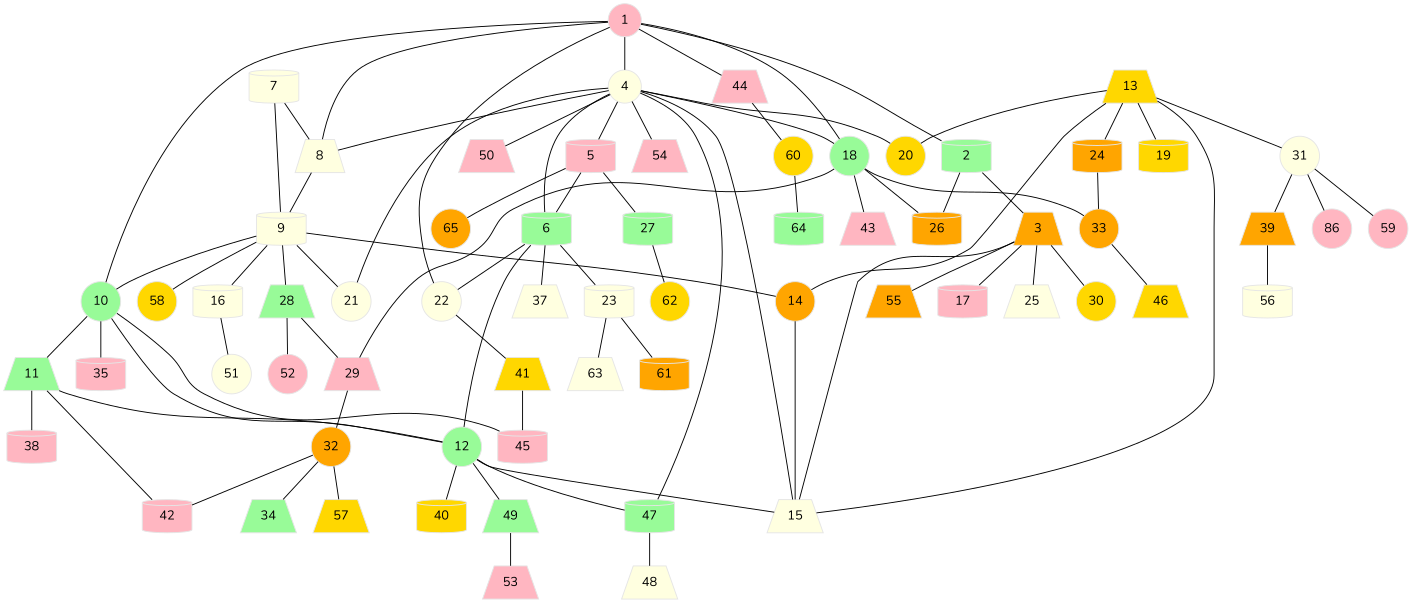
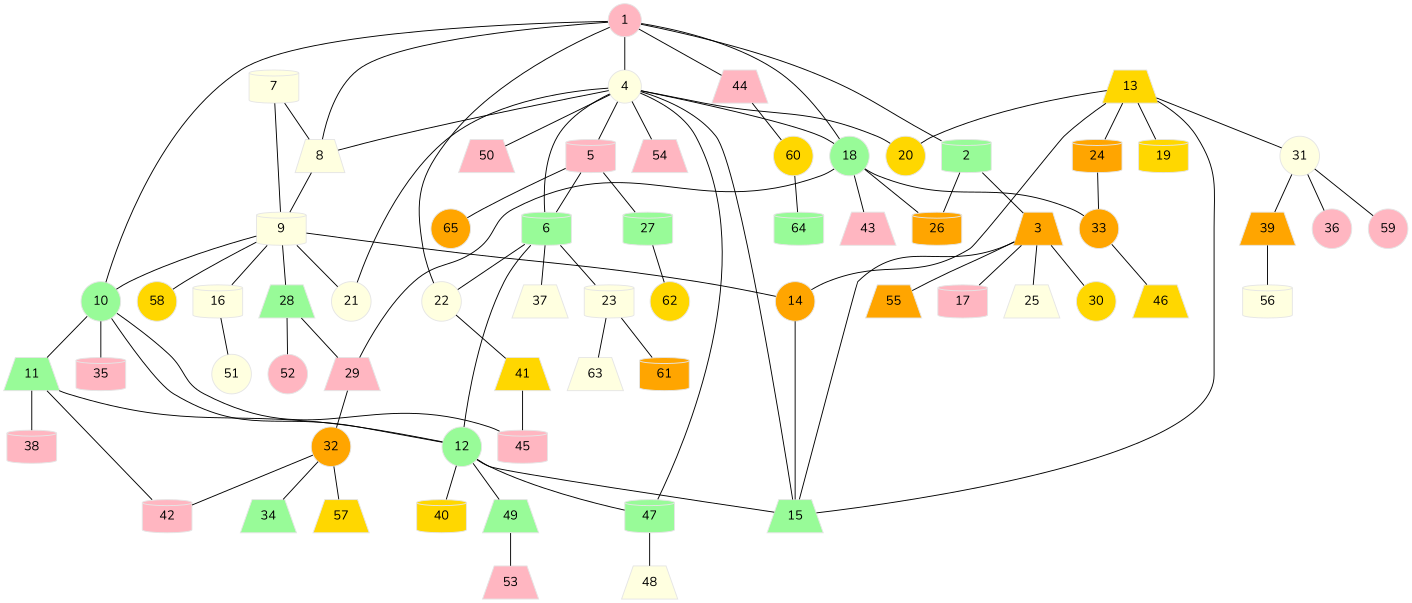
(1332, 229) -> (1332, 229)
(795, 516) -> (795, 516)
